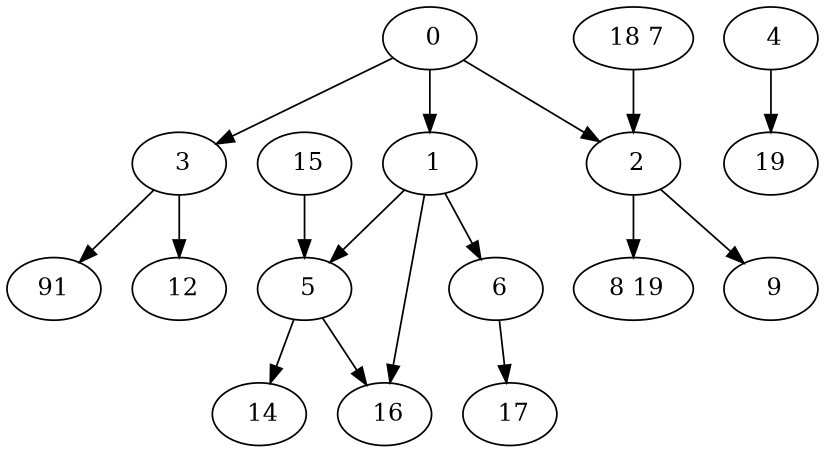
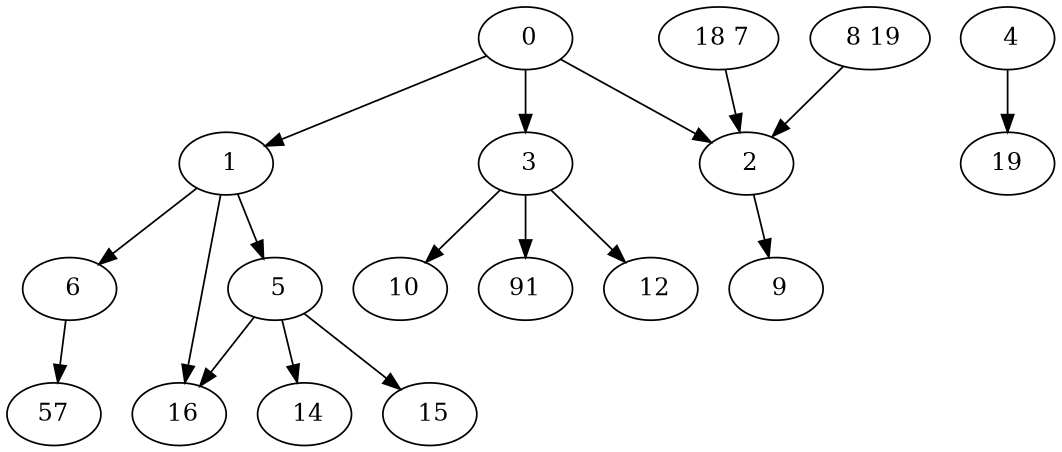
(305, 218) -> (345, 346)
(633, 218) -> (814, 95)
none -> (400, 289)
(510, 414) -> (54, 414)
